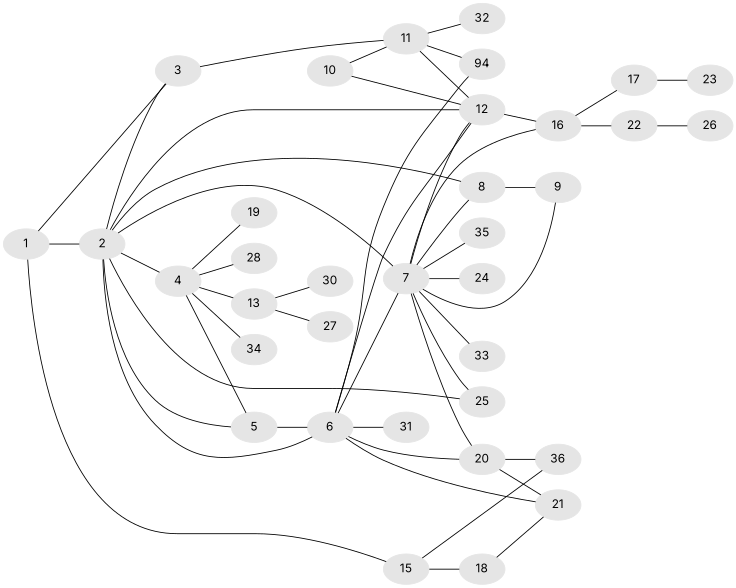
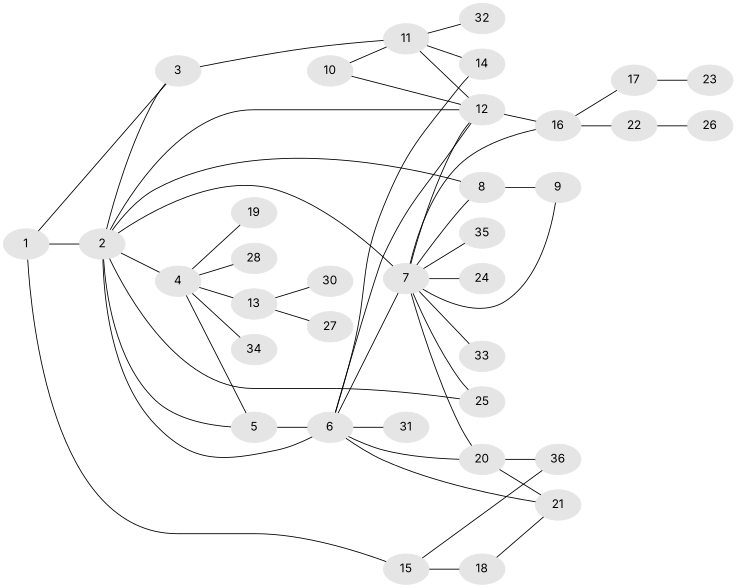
(482, 64) -> (482, 64)
